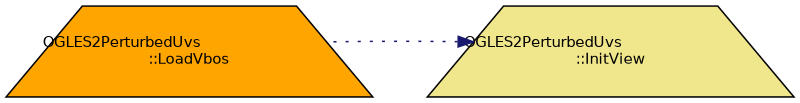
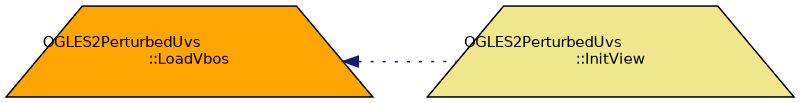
(392, 41) -> (408, 62)
